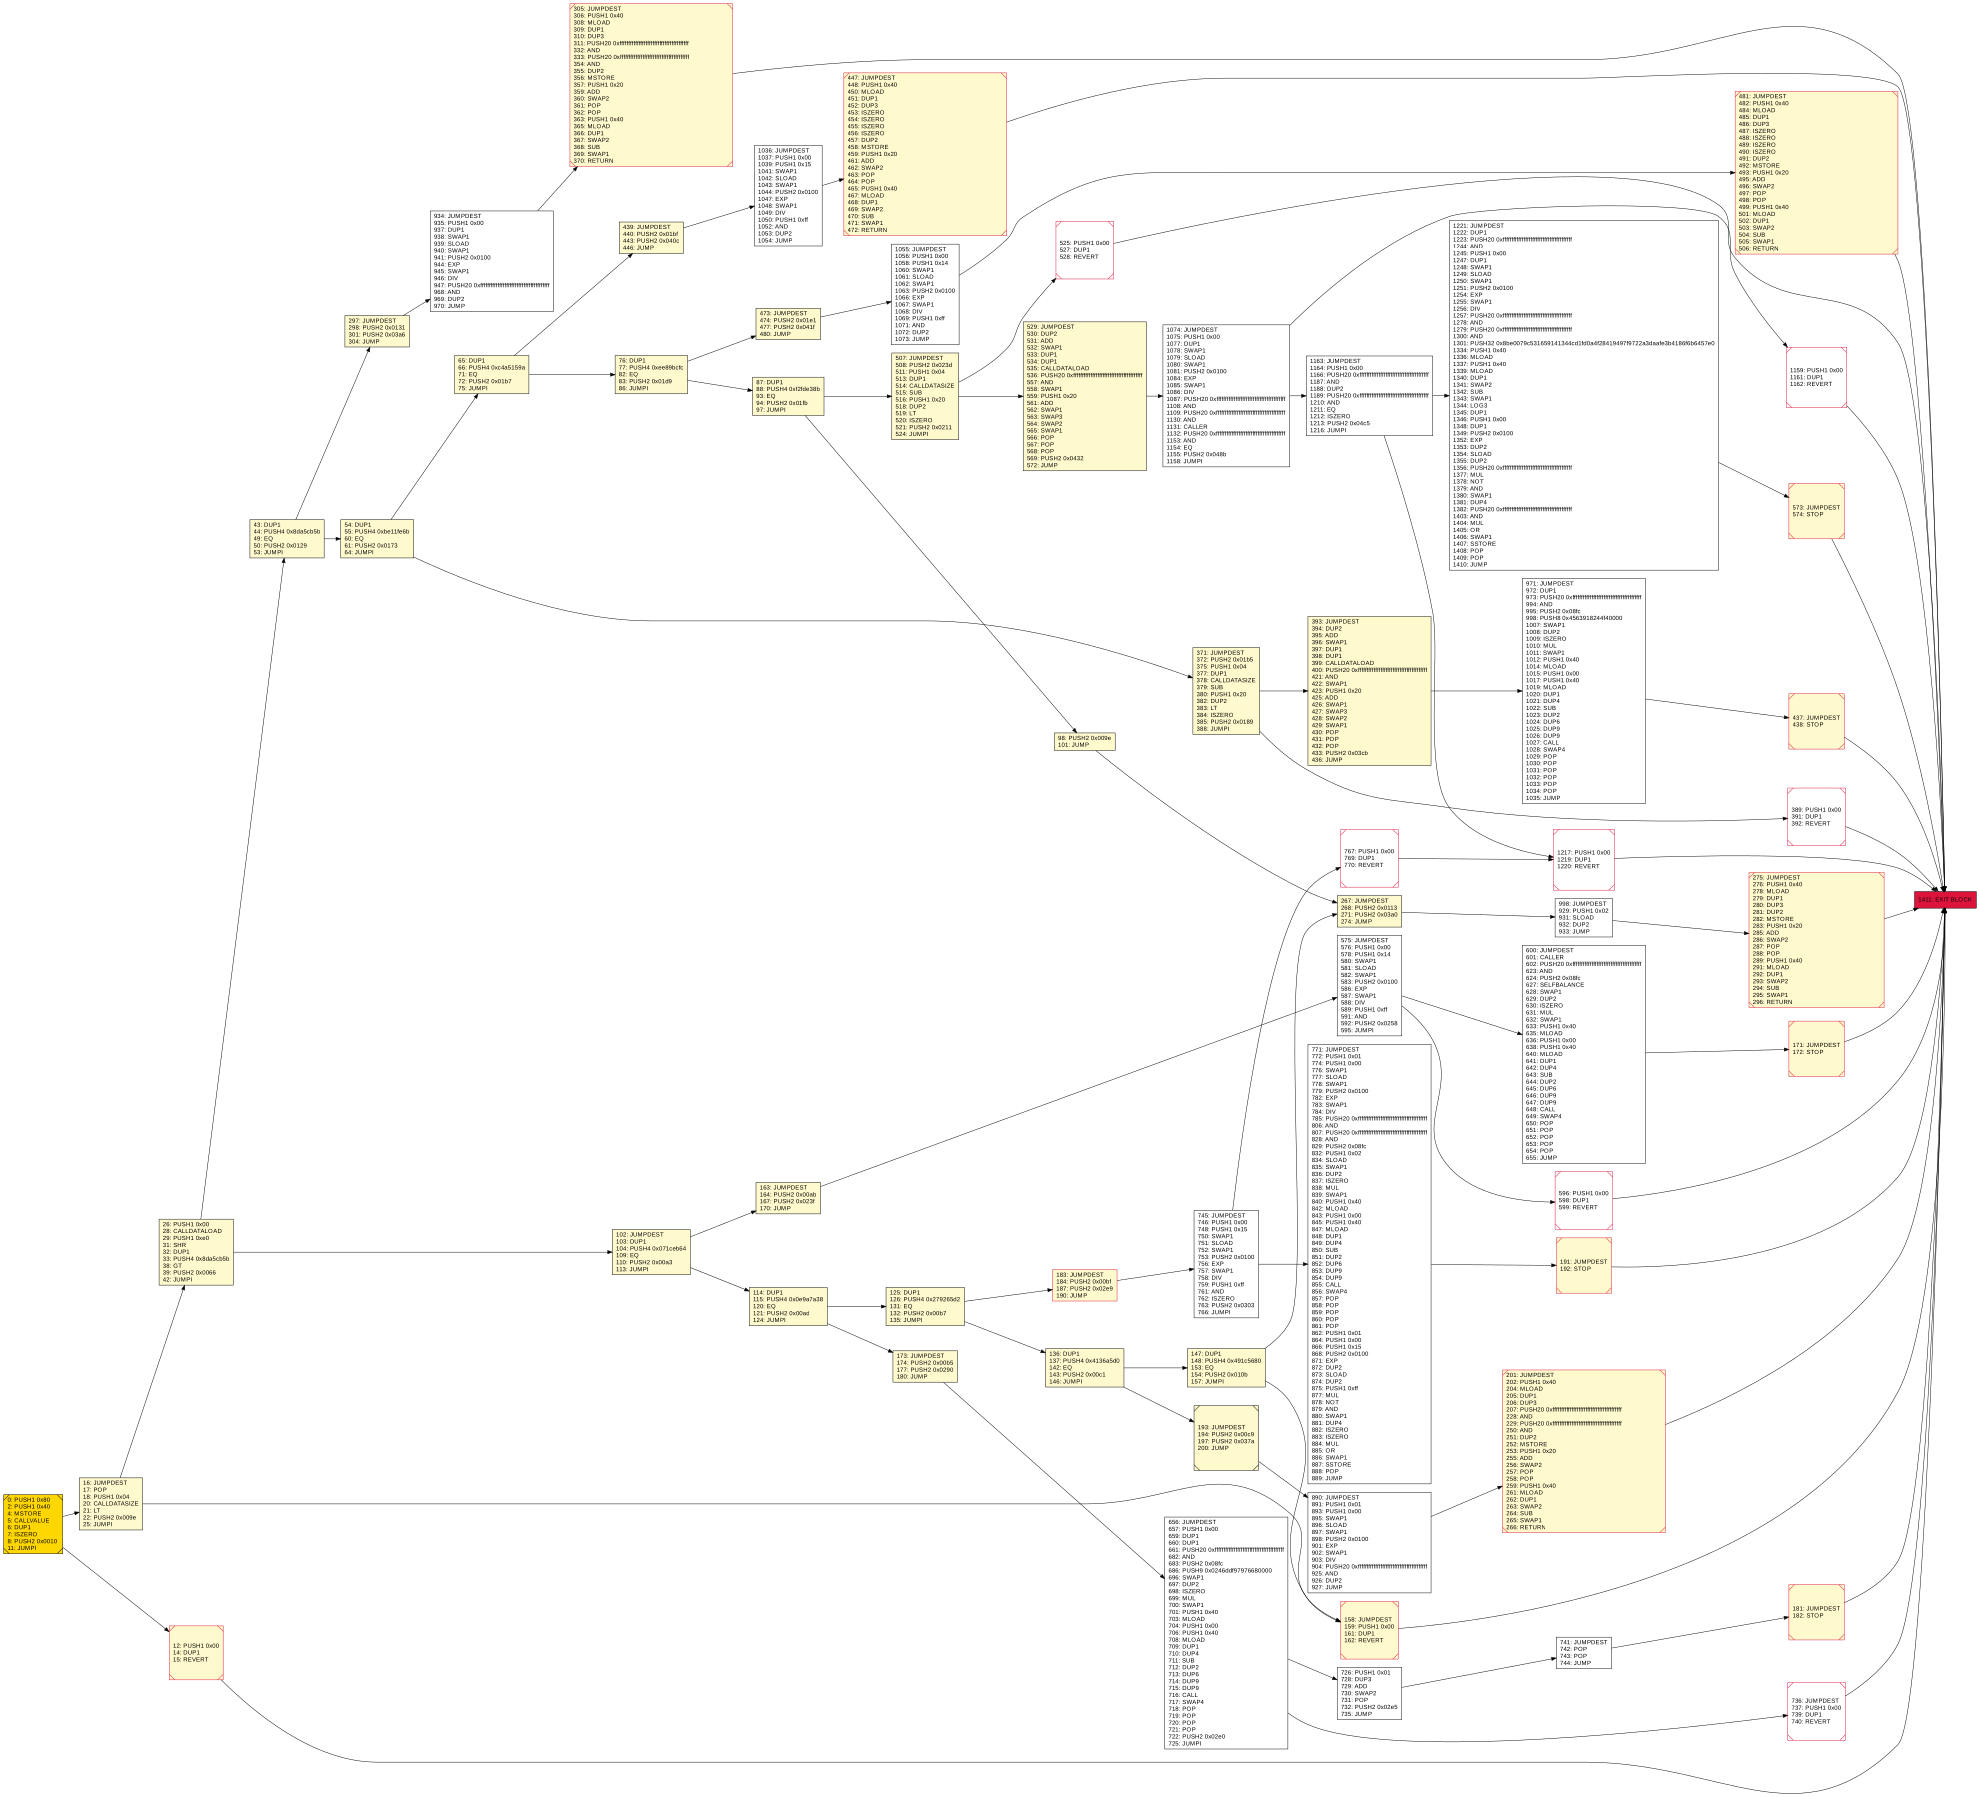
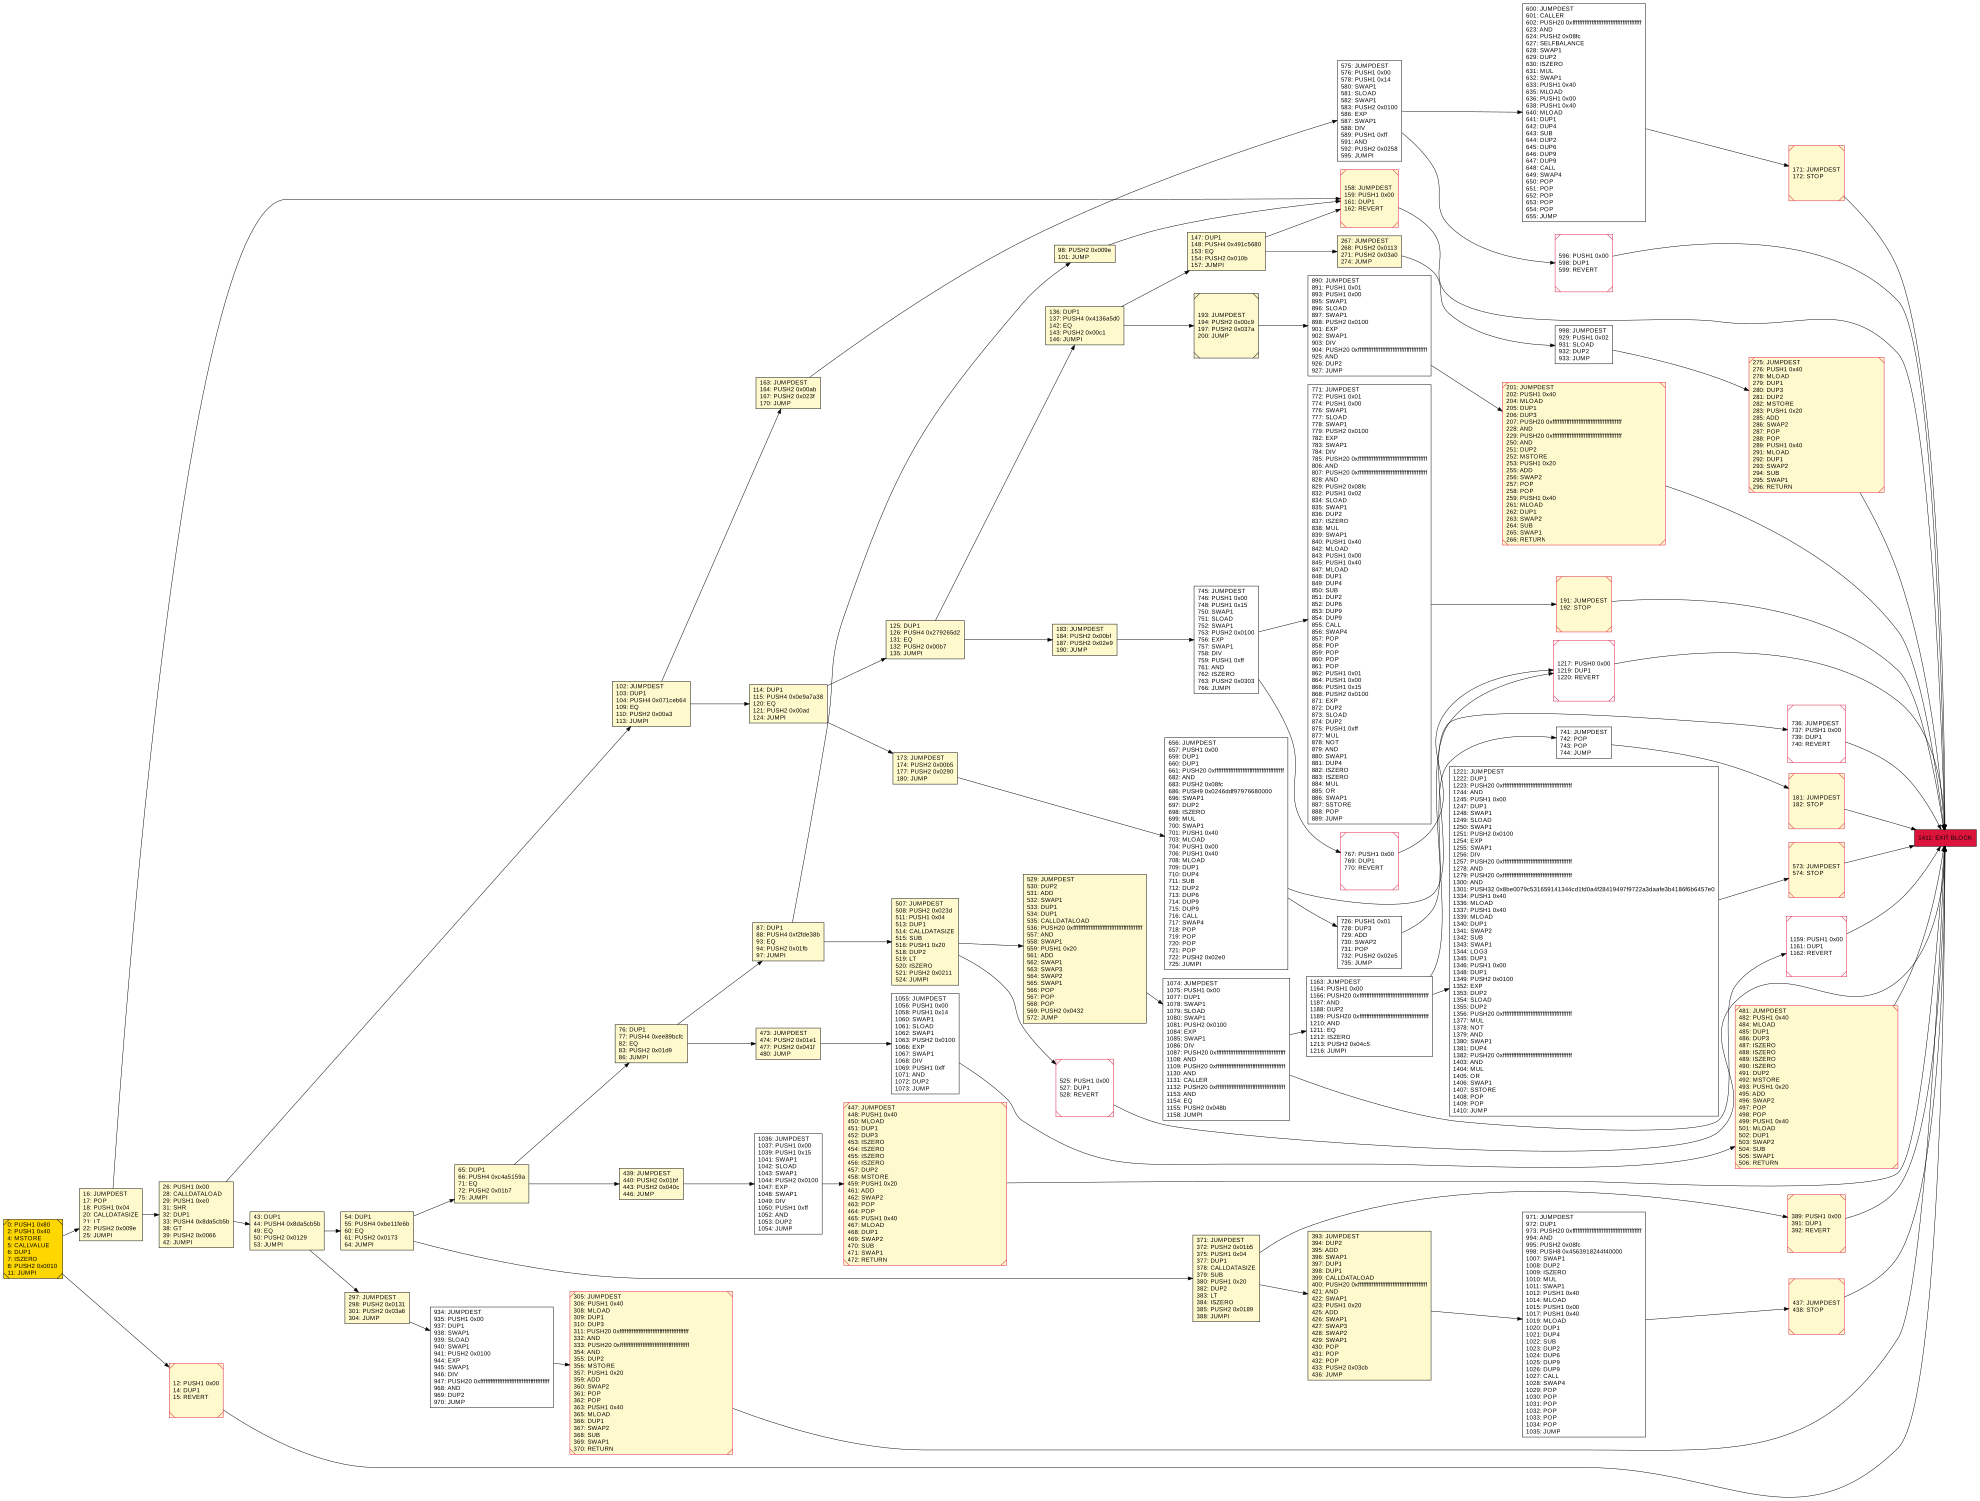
(1817, 817) -> (1817, 1224)
(1209, 834) -> (1221, 217)
(1584, 860) -> (1584, 671)
(1085, 1285) -> (1085, 640)
